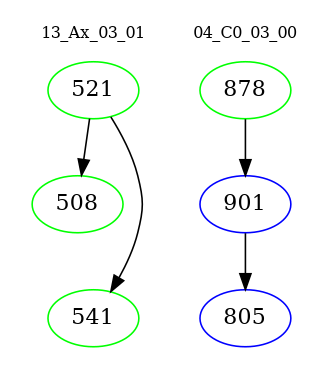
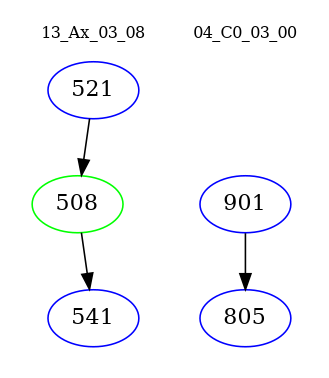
(93, 34) -> (93, 34)
(93, 90) -> (93, 90)
(245, 90) -> none
(142, 196) -> (84, 253)
(93, 318) -> (93, 318)
